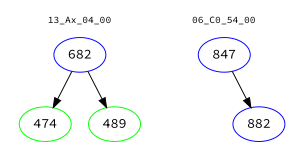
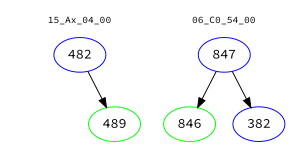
(80, 21) -> (80, 21)
(80, 55) -> (80, 55)
(45, 124) -> none
none -> (190, 124)
(259, 124) -> (259, 124)
